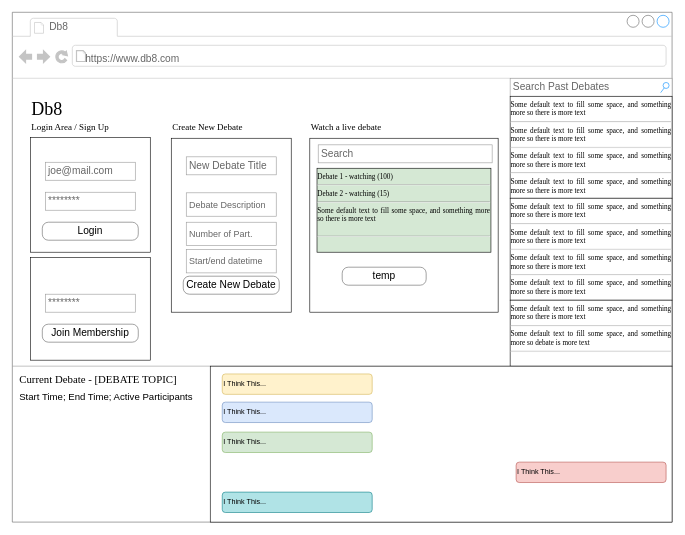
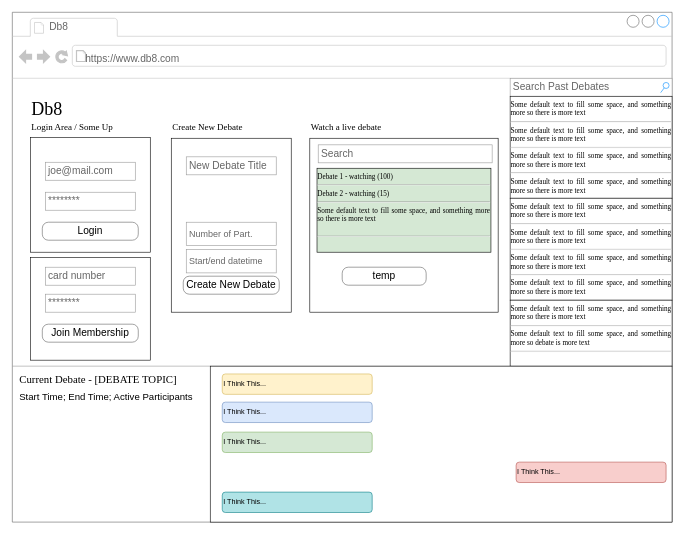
(75, 128) -> (76, 128)
(231, 205) -> none
none -> (90, 276)
